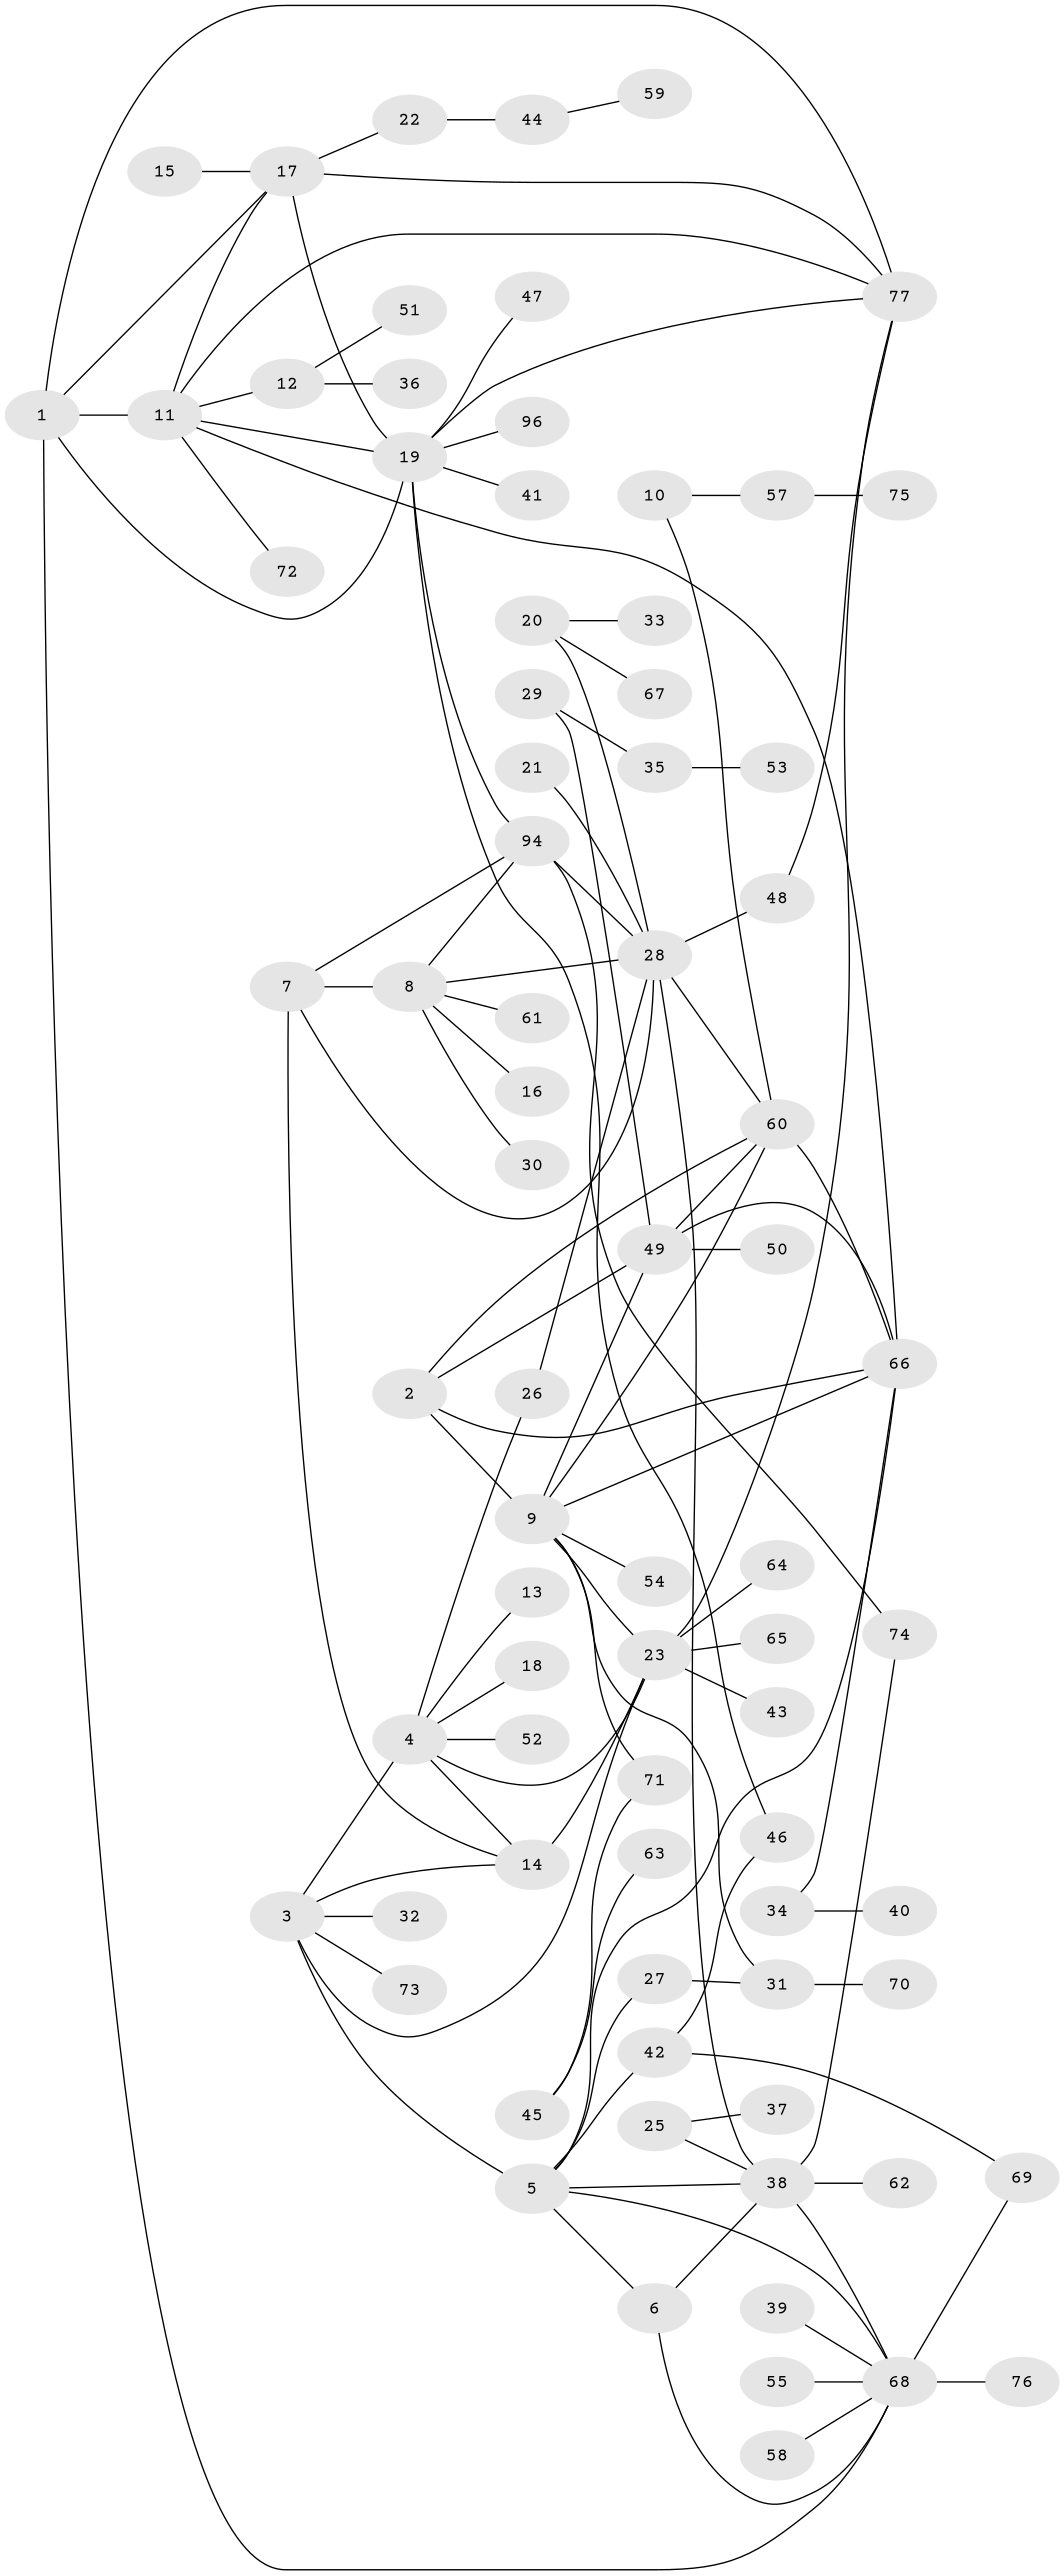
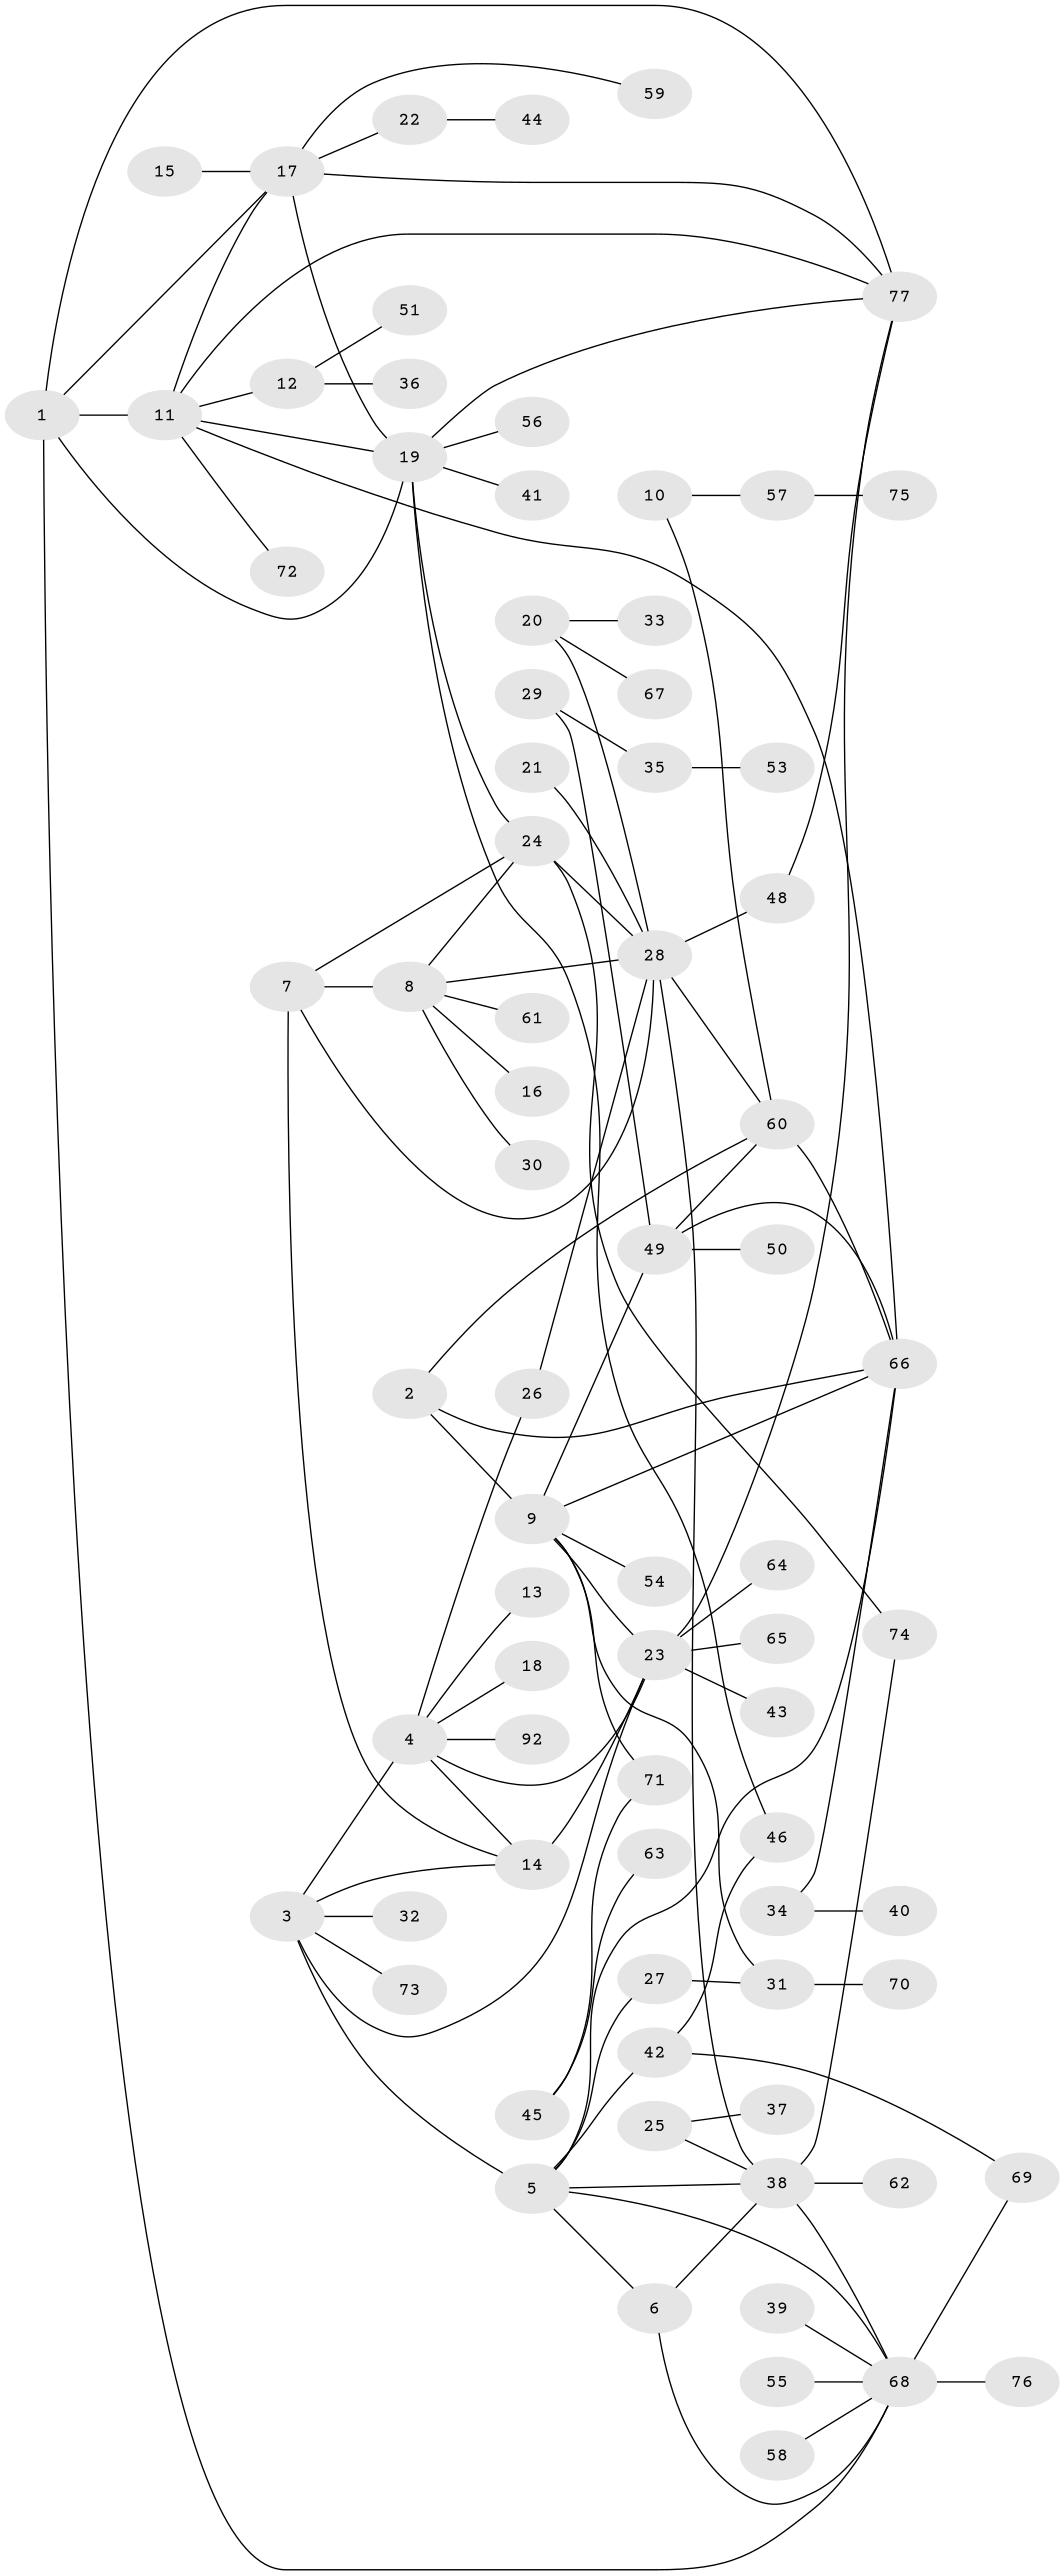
(593, 107) -> (448, 65)
(532, 297) -> none
(532, 422) -> (532, 422)
(532, 841) -> (532, 841)
(532, 1322) -> none
(666, 1328) -> none
(532, 1740) -> (532, 1740)
